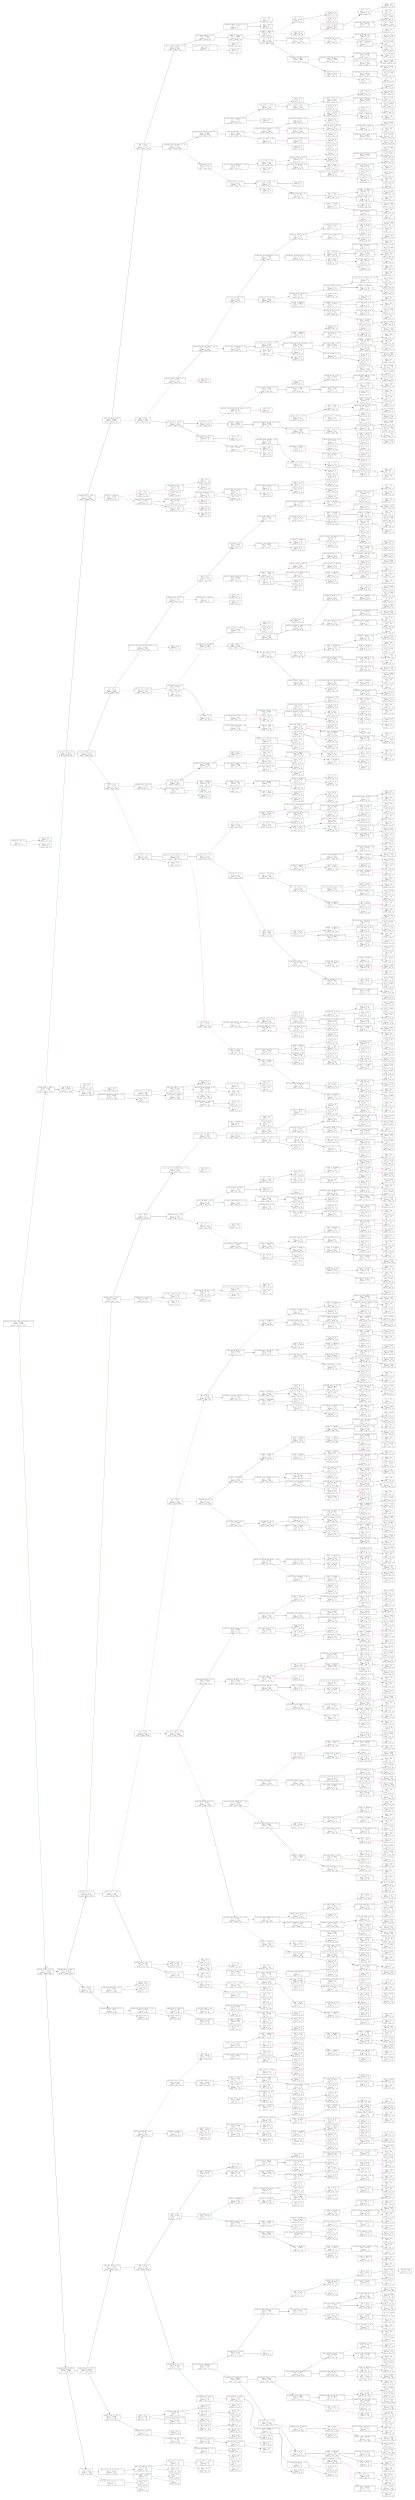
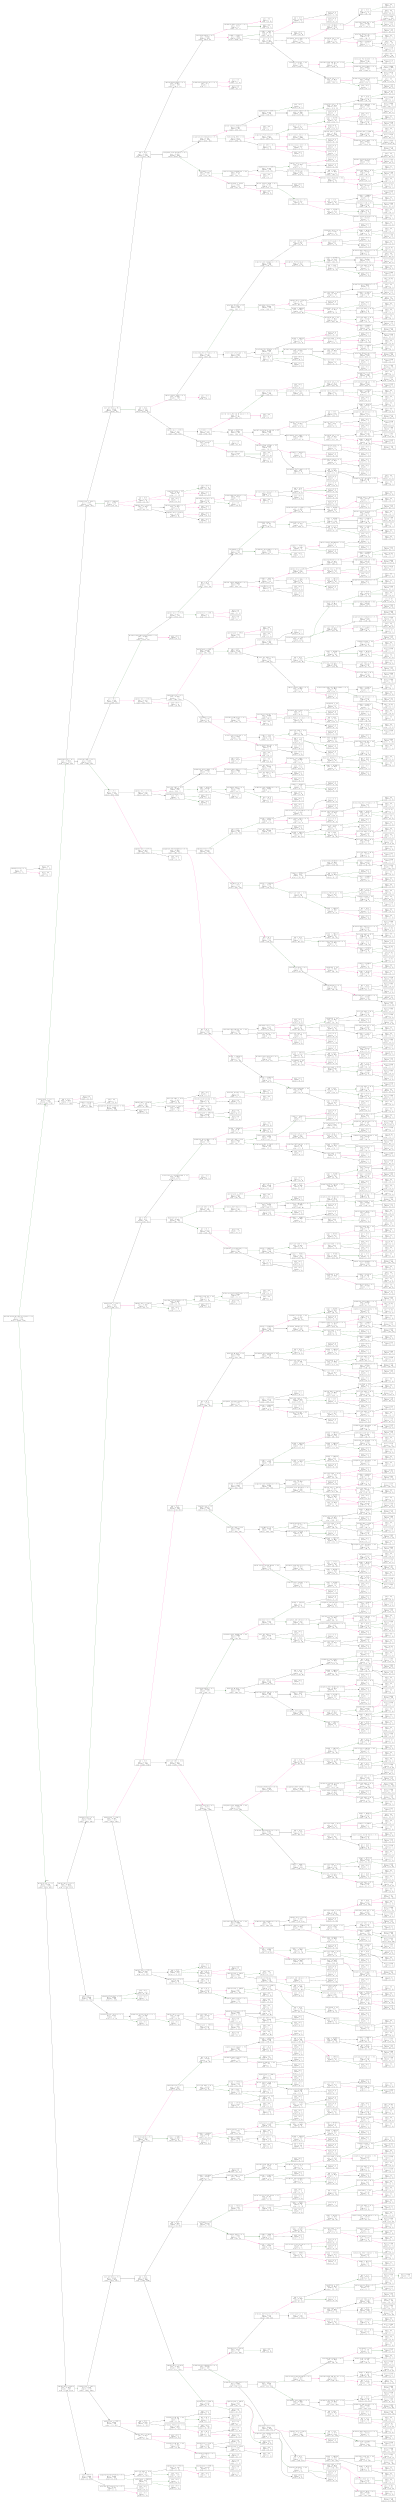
none -> (389, 55)
